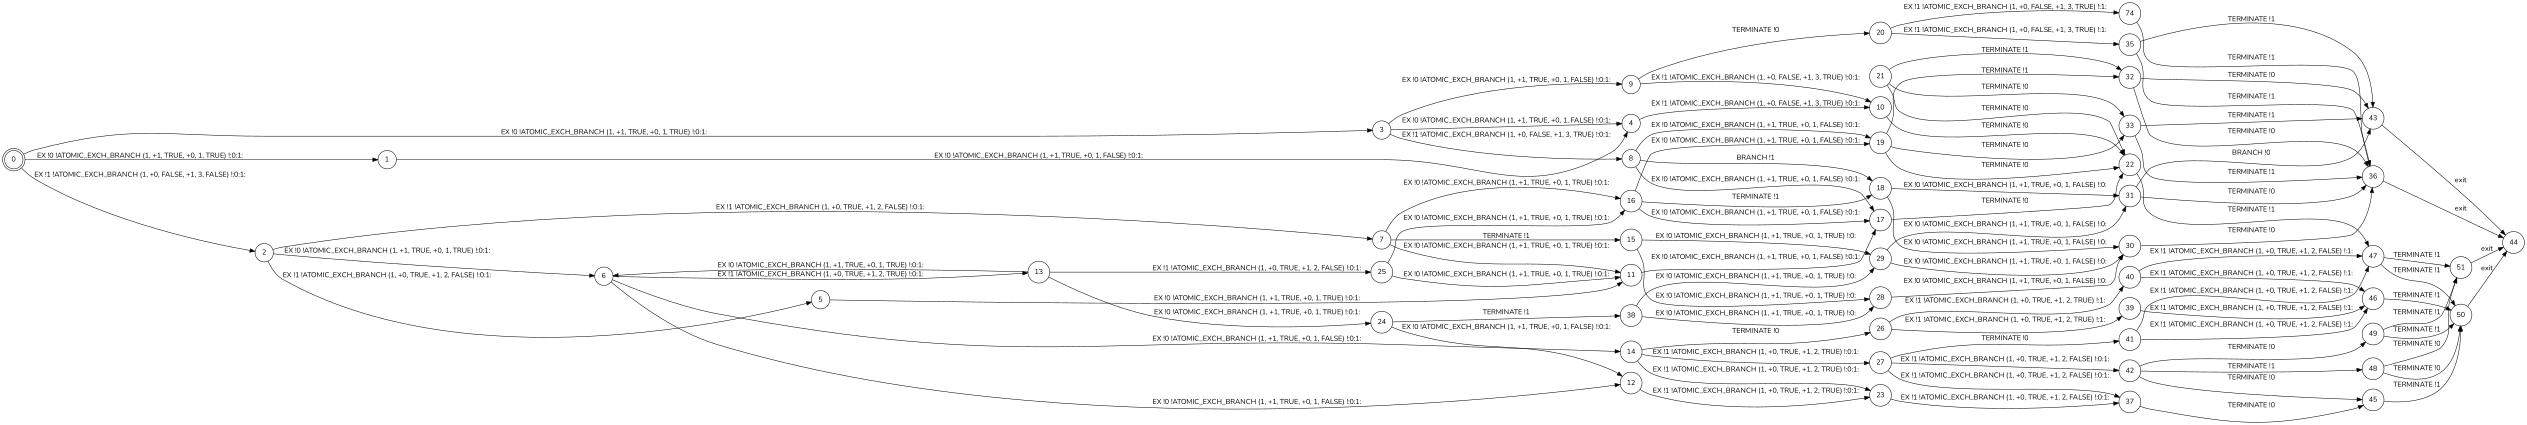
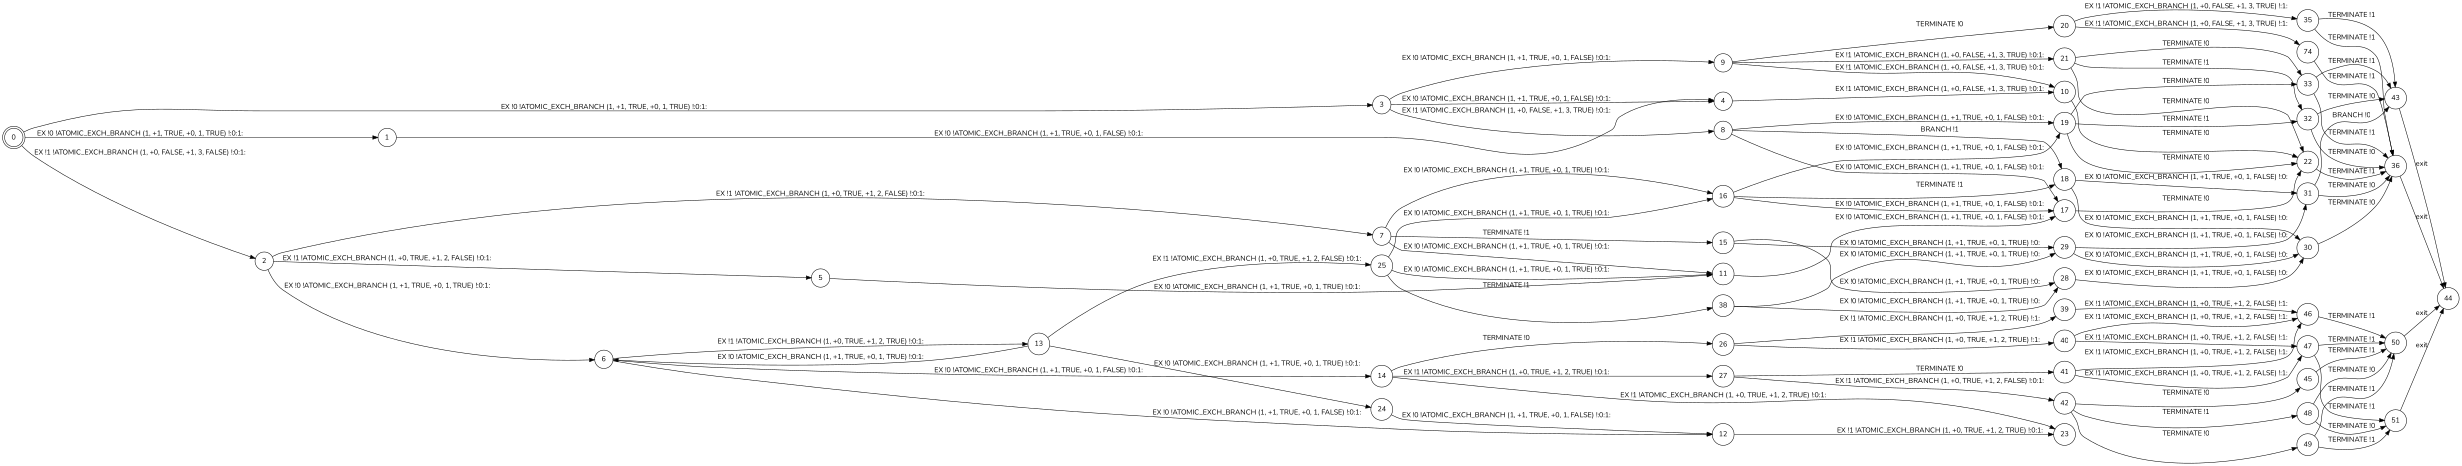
none -> (1890, 61)
(2240, 223) -> (2348, 179)
(1504, 319) -> (1543, 322)
(2130, 402) -> none
